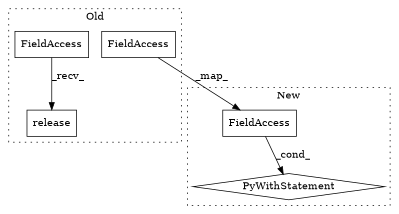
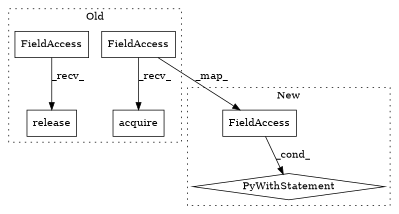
none -> (139, 123)
